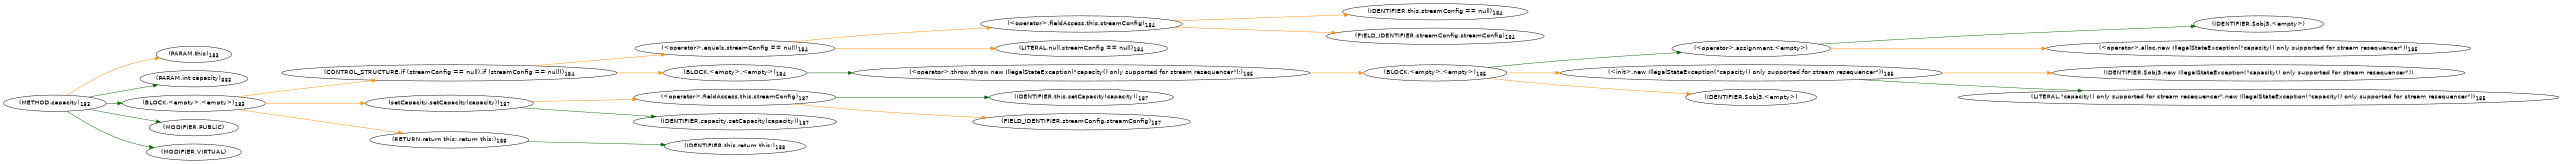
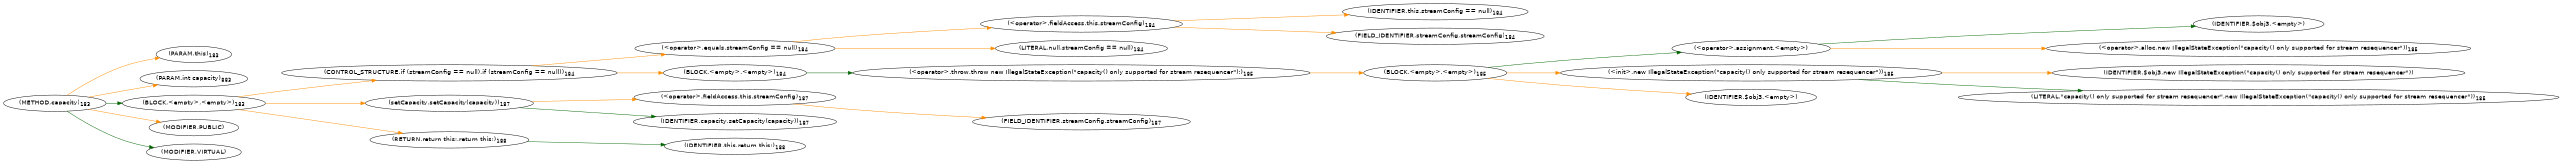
(121, 91) -> (121, 91)
(1081, 97) -> none
(123, 115) -> (123, 115)
